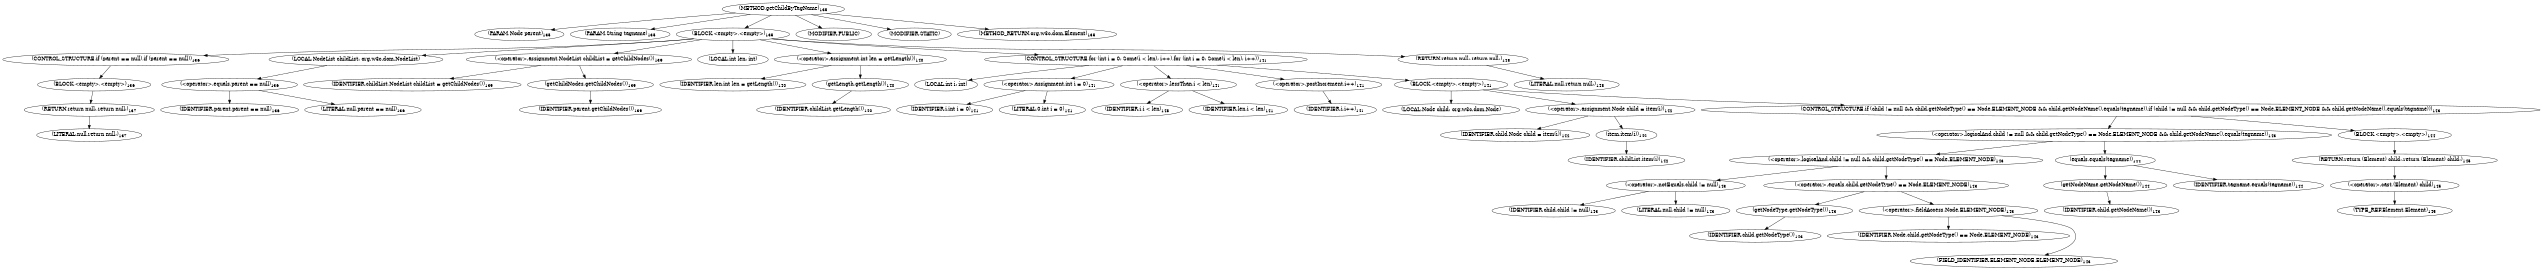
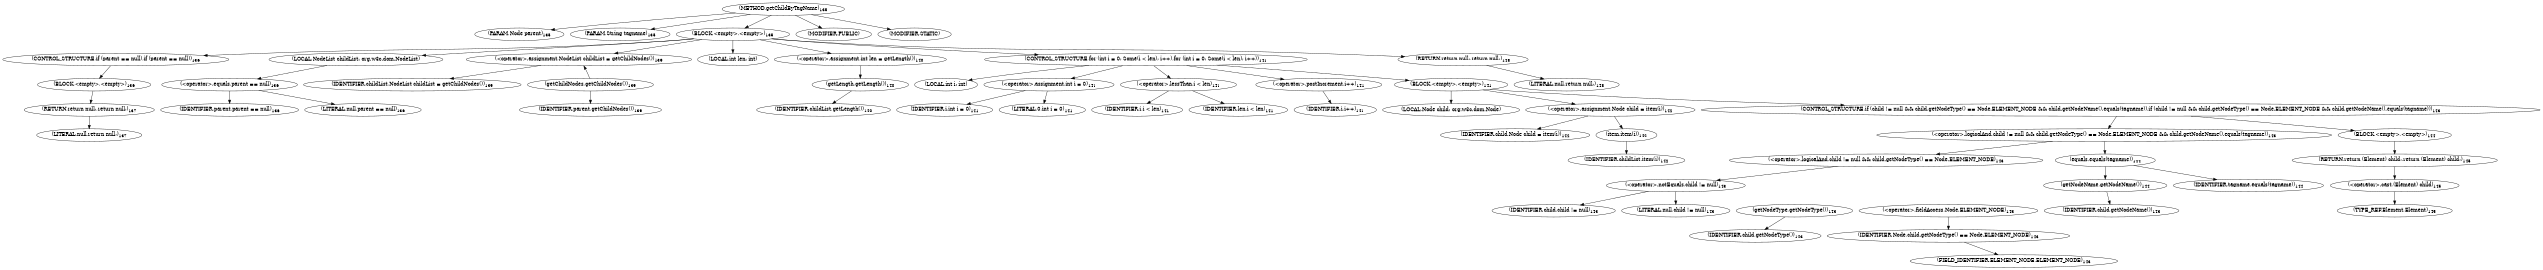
(1037, 34) -> none
(582, 71) -> (588, 74)
(733, 85) -> none
(1165, 109) -> (1165, 109)
(1886, 186) -> none
(2058, 224) -> (1980, 248)
